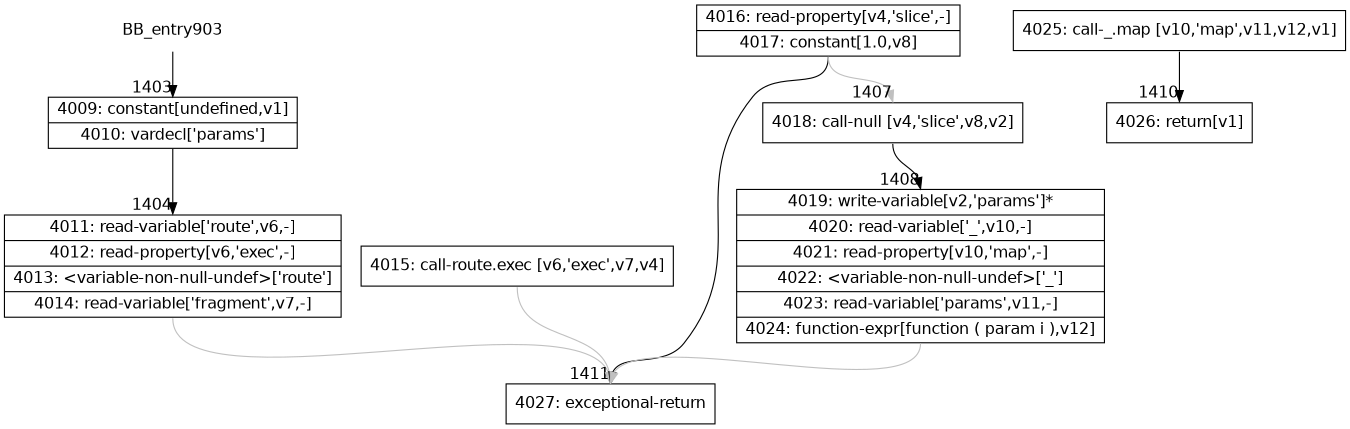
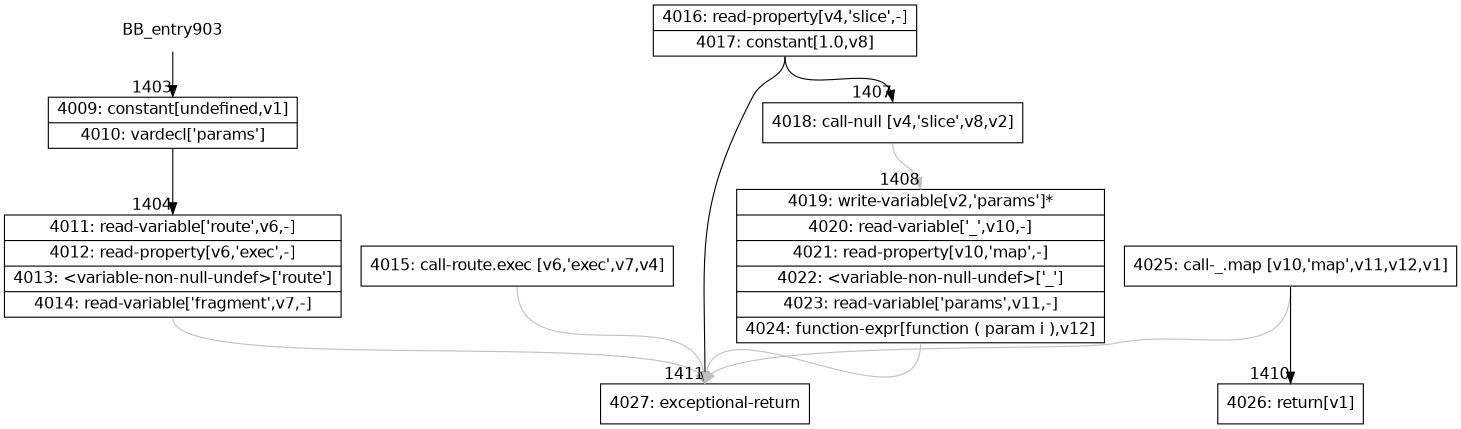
(855, 78) -> (833, 80)
(902, 163) -> (902, 163)
none -> (1015, 347)
